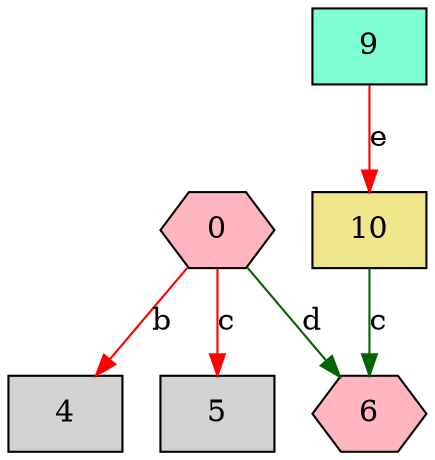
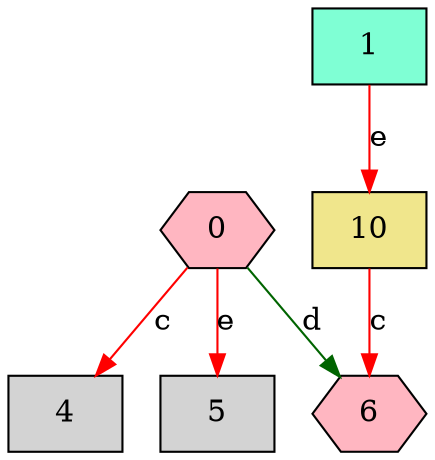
(369, 46) -> (369, 46)
(369, 311) -> (369, 311)
(163, 322) -> (163, 322)
(226, 322) -> (226, 322)
